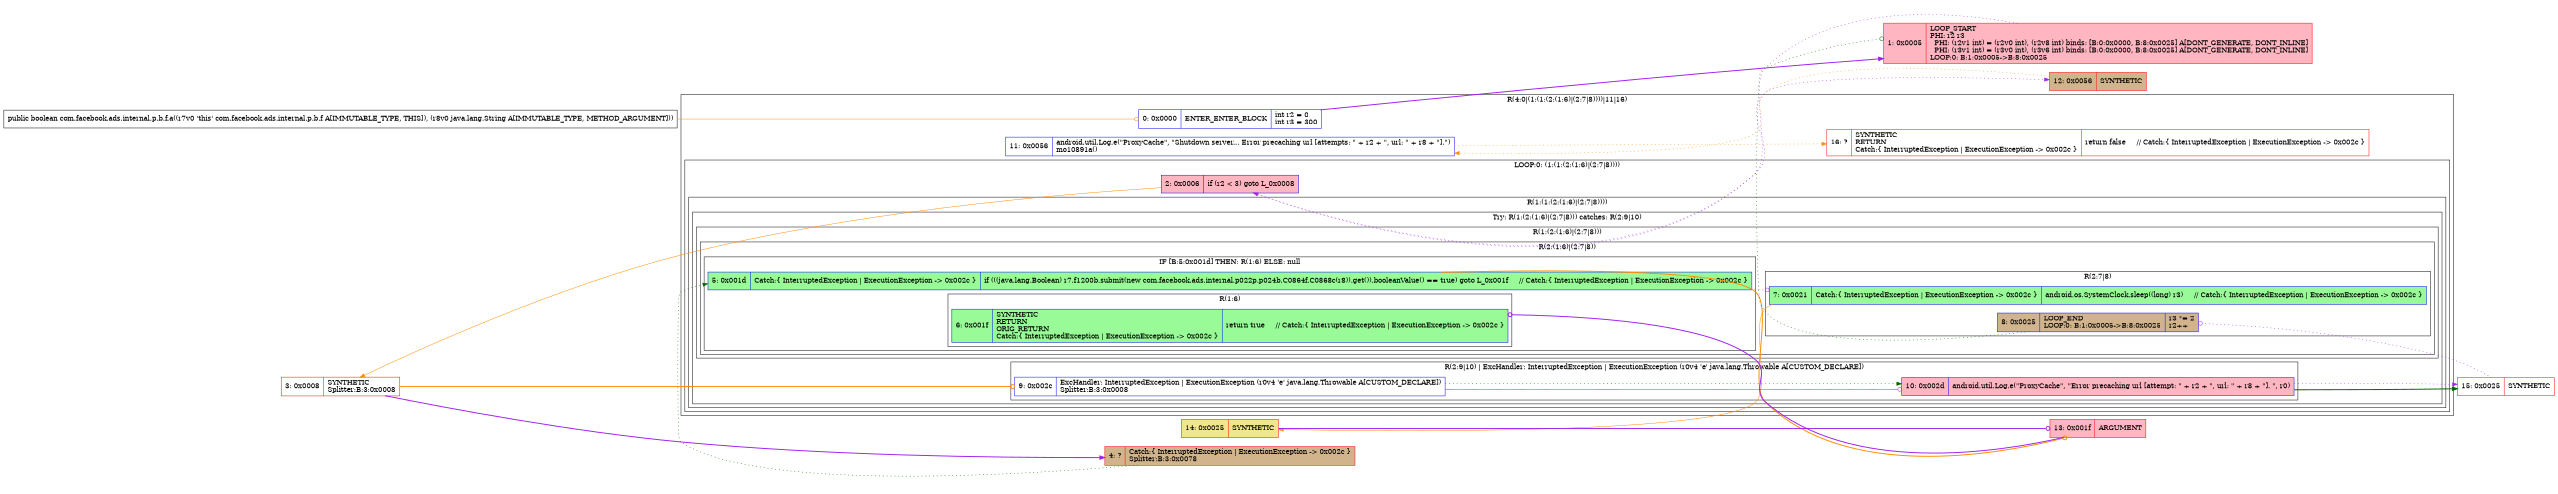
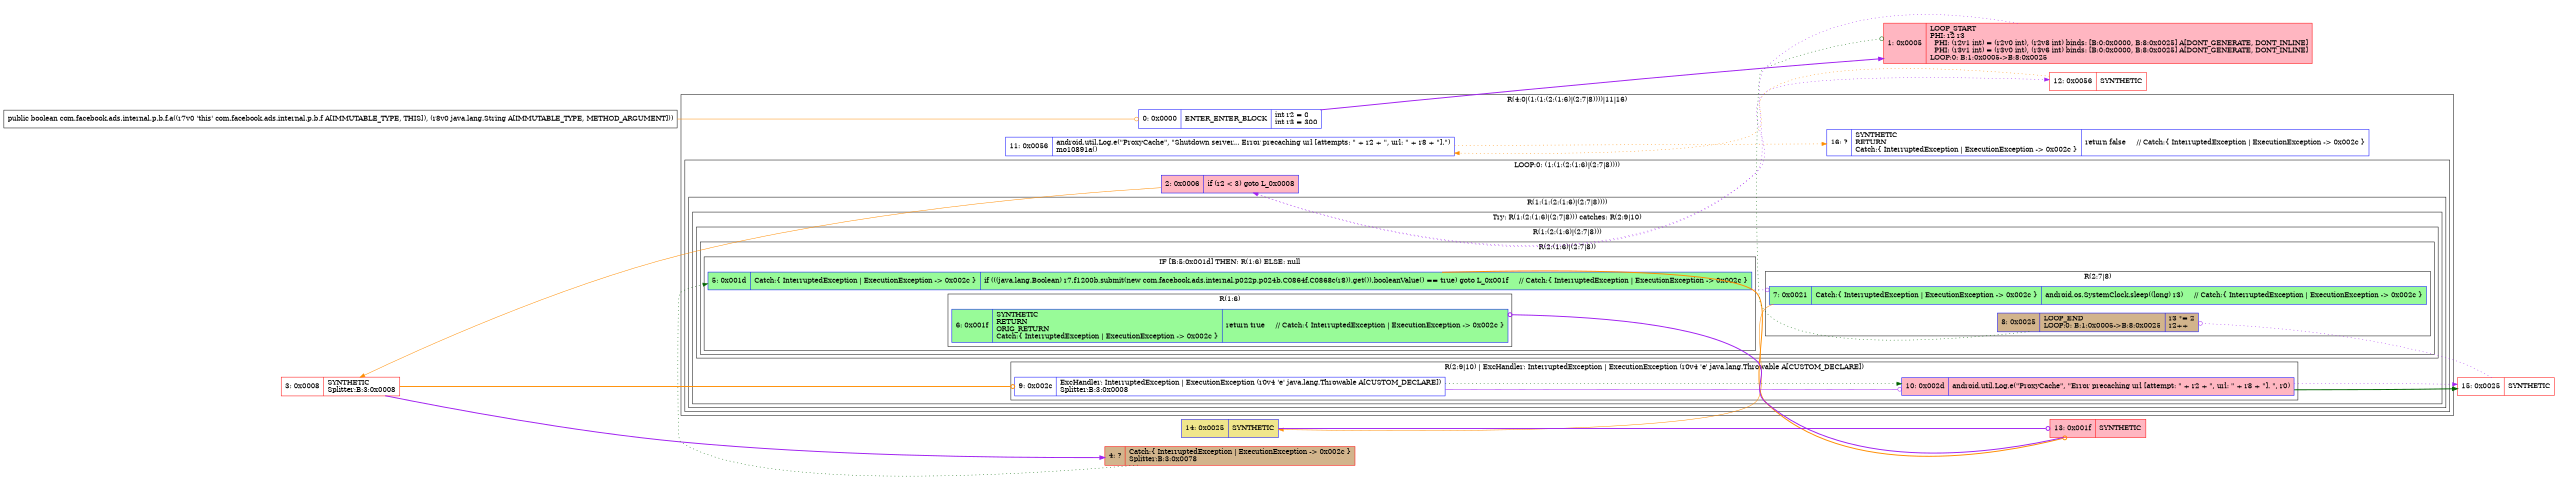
(2098, 81) -> (2098, 81)
(2098, 143) -> (2098, 143)
(1230, 428) -> (1230, 428)
(2120, 428) -> (2120, 428)
